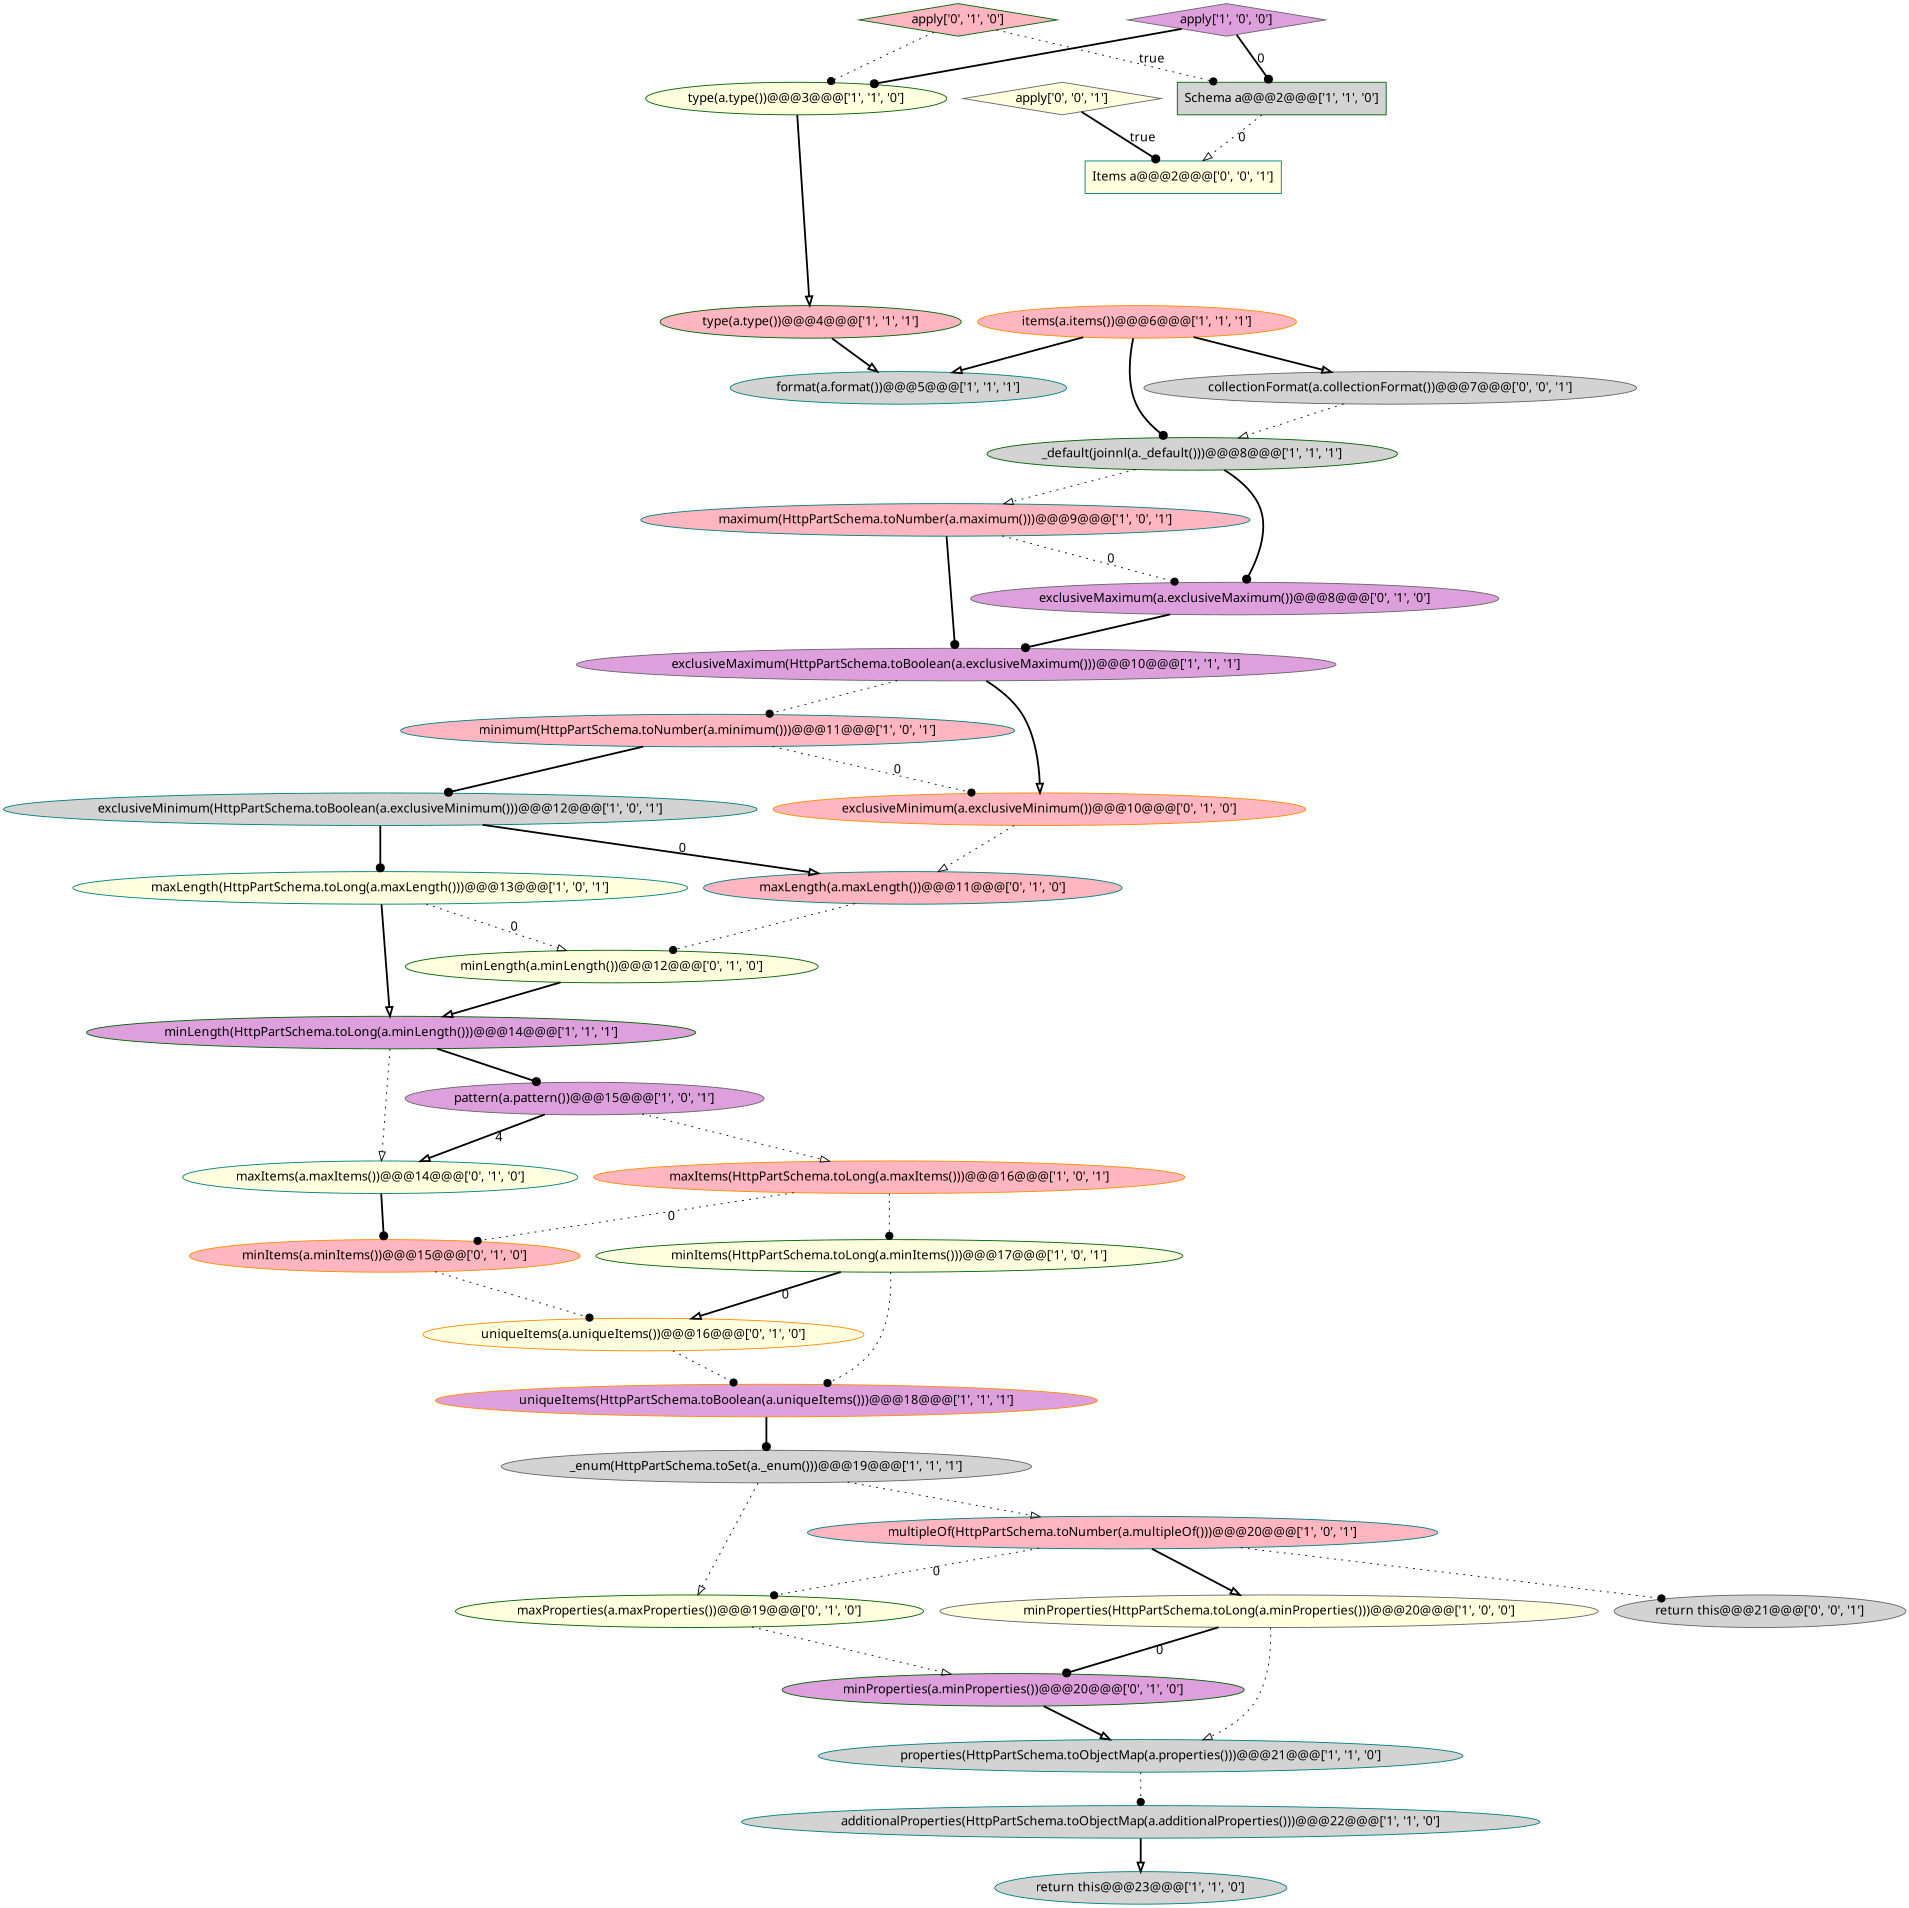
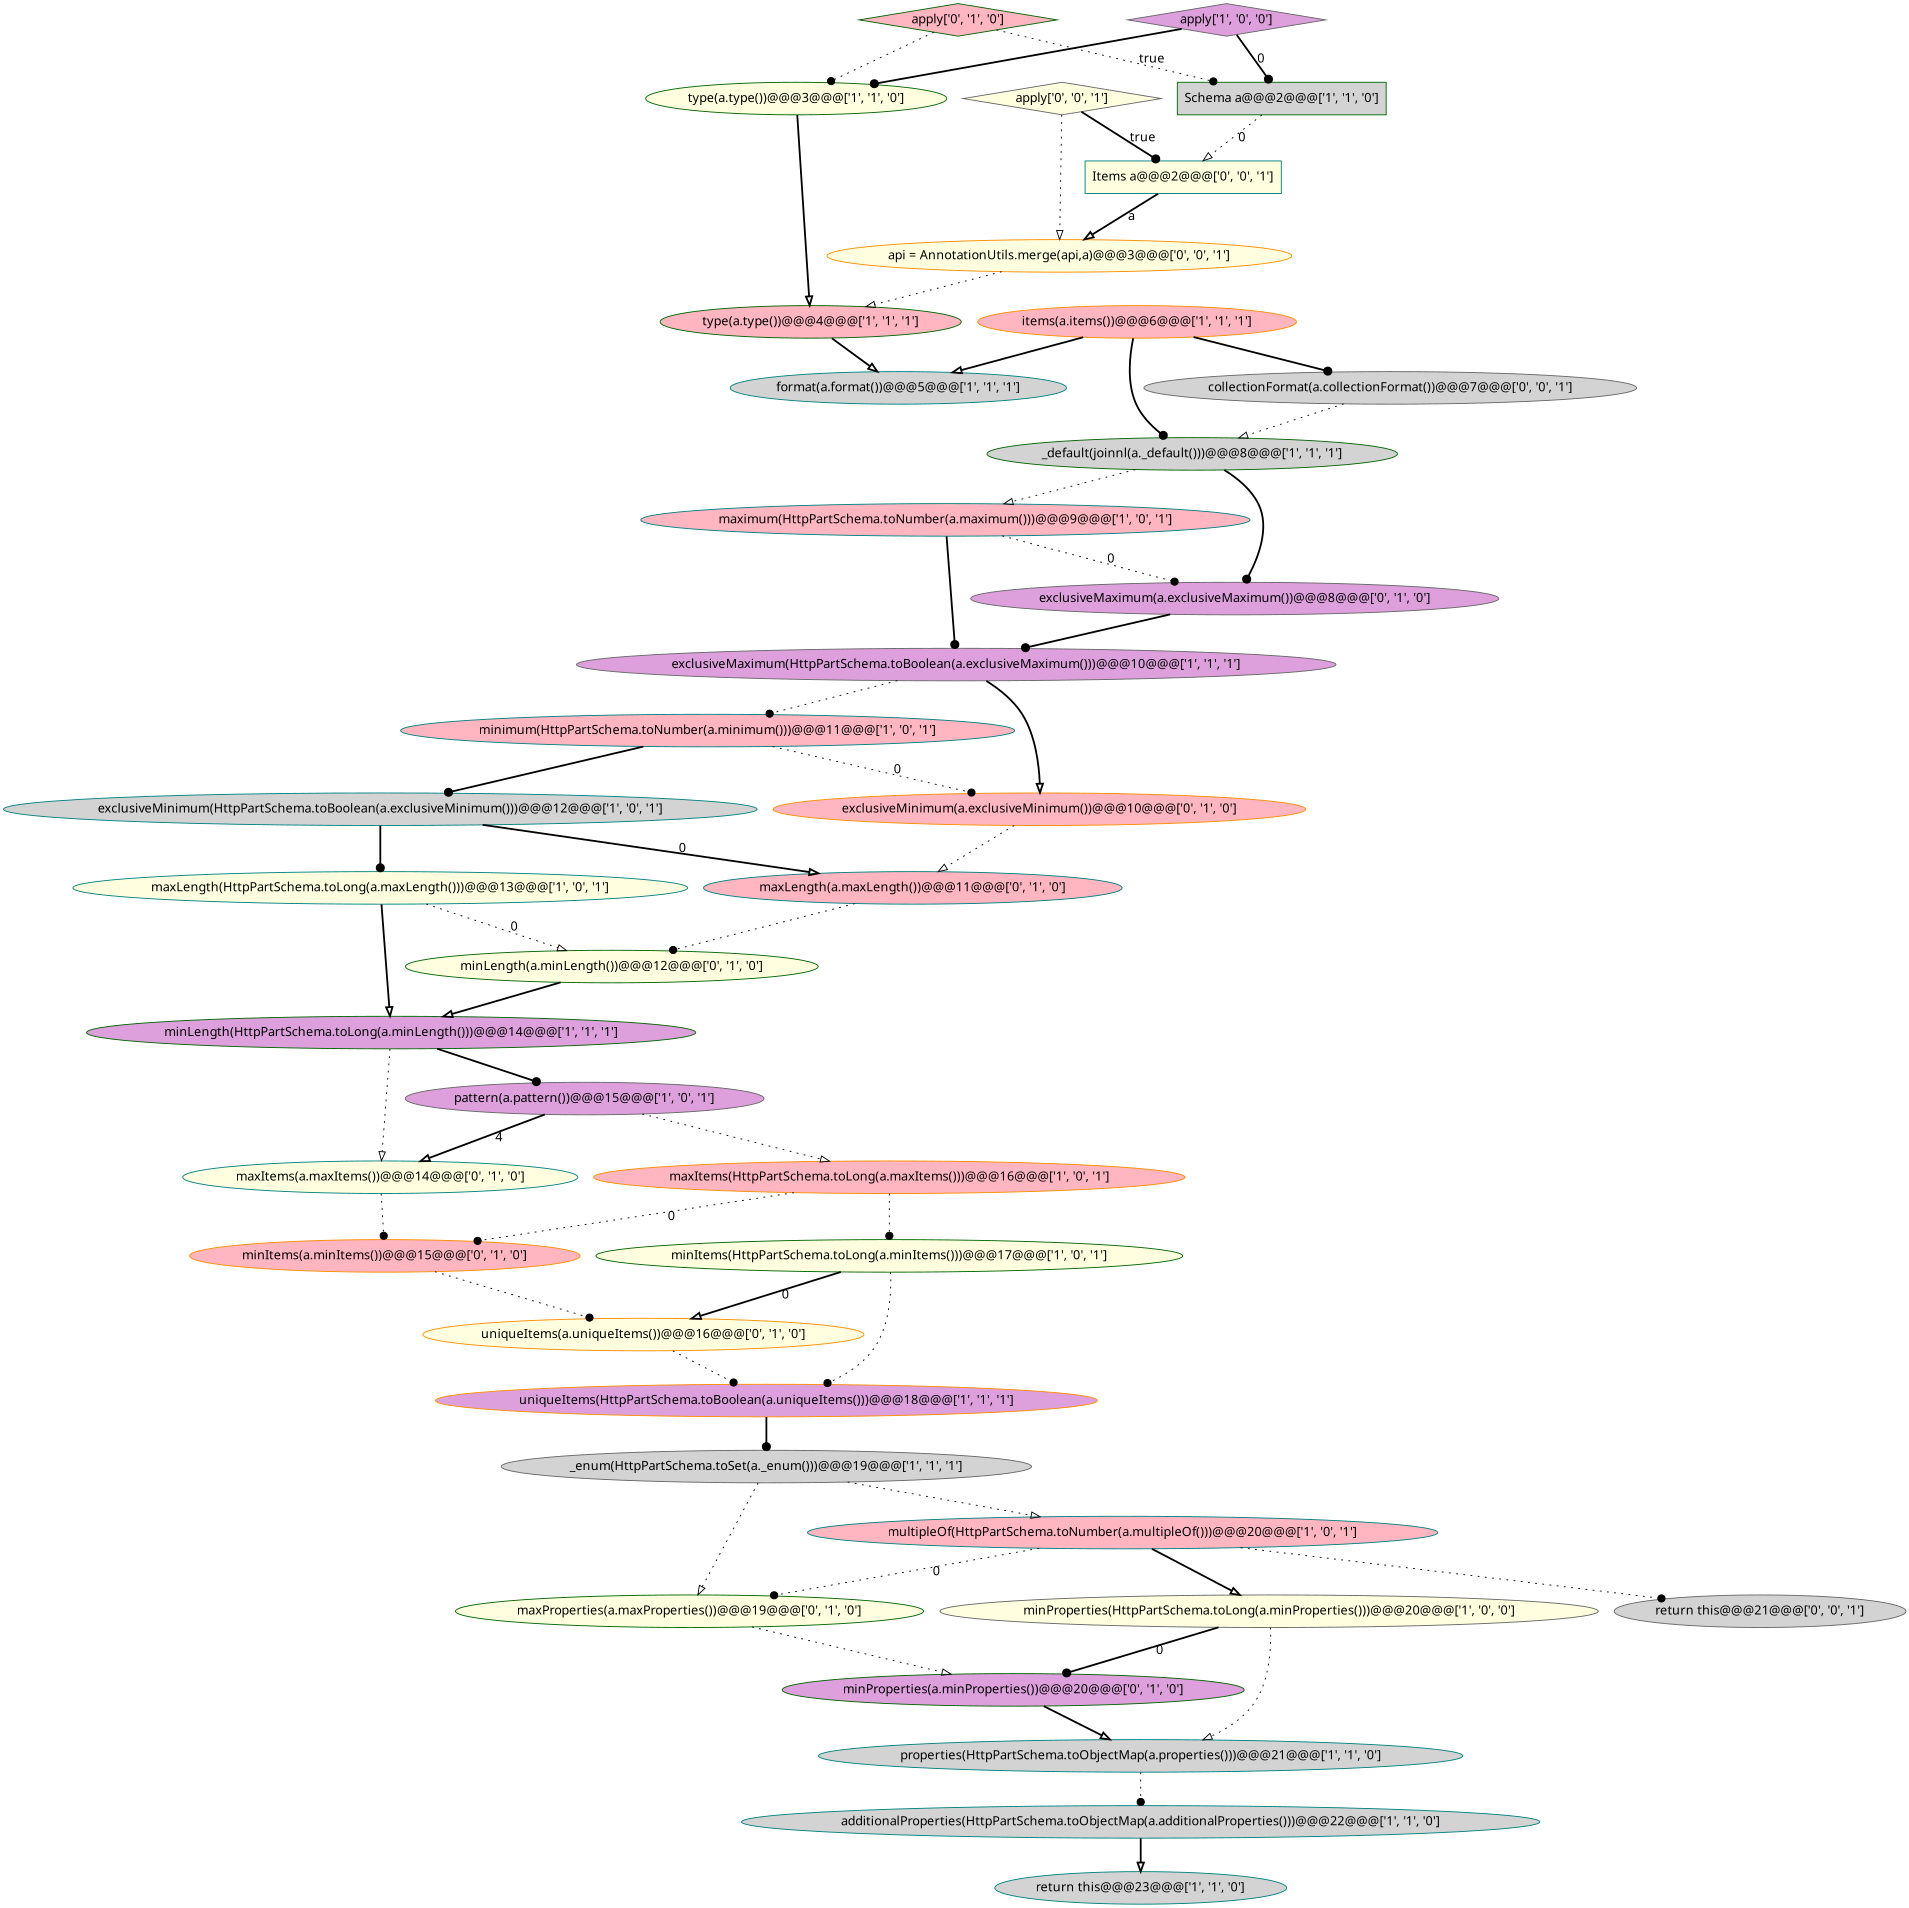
none -> (1059, 256)
(1259, 354) -> (1259, 354)
(382, 1213) -> (382, 1213)
